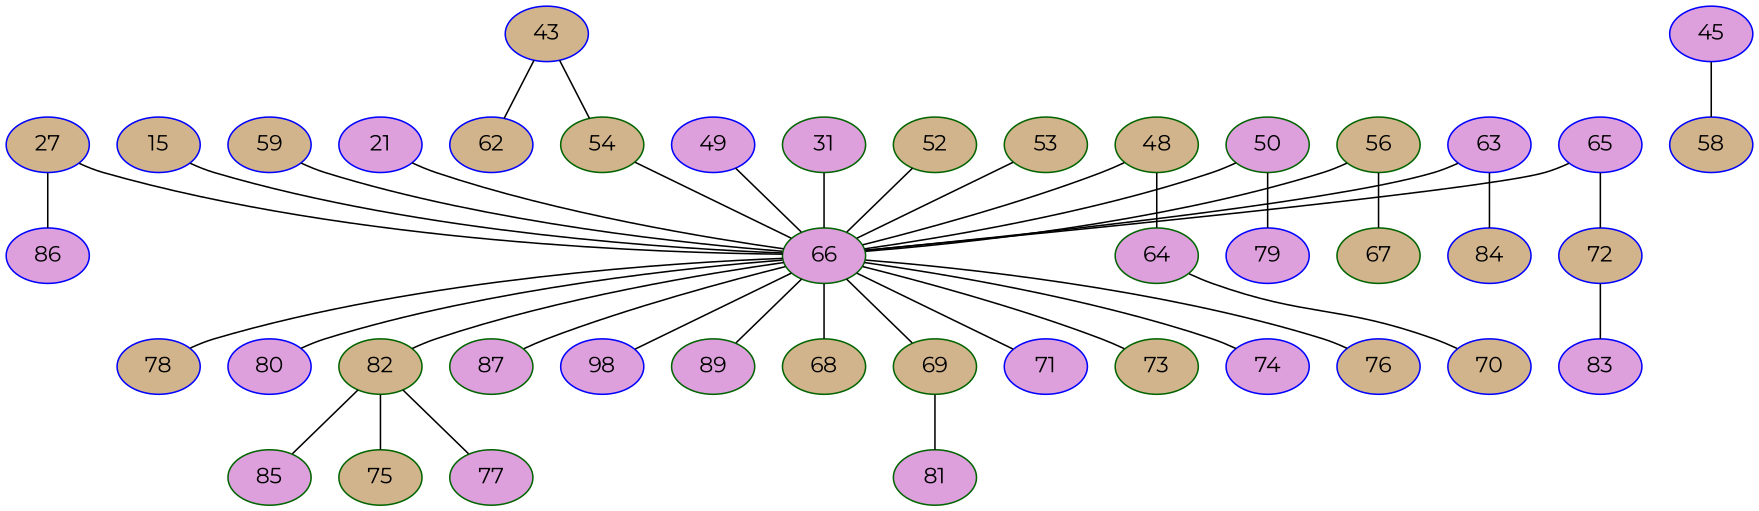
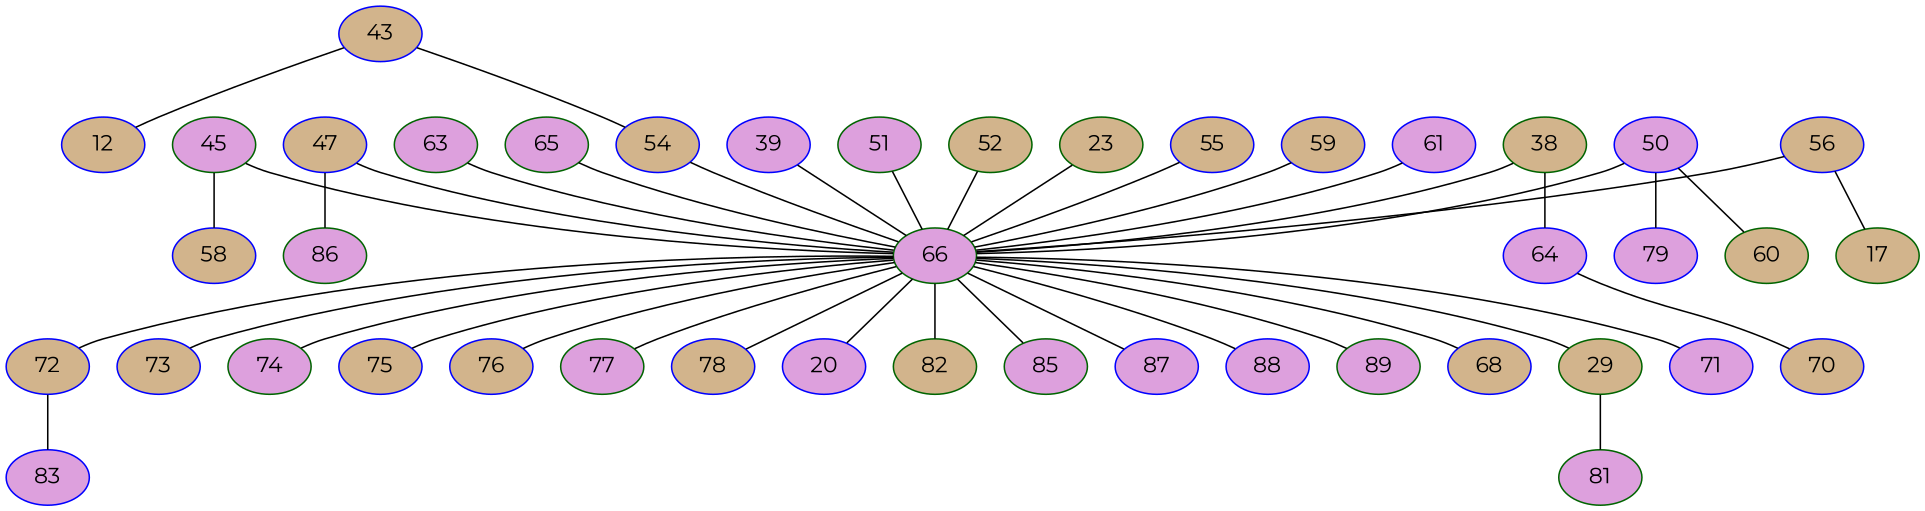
(1711, 34) -> (214, 145)
(48, 145) -> (325, 145)
(159, 145) -> (1212, 145)
(380, 145) -> (1434, 145)
(491, 145) -> (103, 145)
(602, 145) -> (658, 145)
(713, 145) -> (769, 145)
(824, 145) -> (879, 145)
(1046, 145) -> (1101, 145)
(1157, 145) -> (1545, 145)
(1268, 145) -> (1656, 145)
(1379, 145) -> (1822, 145)
(1489, 145) -> (436, 145)
(1600, 145) -> (547, 145)
(1600, 200) -> (483, 274)
none -> (566, 230)
(48, 256) -> (325, 256)
(1157, 256) -> (1545, 256)
(1379, 256) -> (1878, 256)
(1489, 256) -> none
none -> (1767, 256)
(270, 367) -> (824, 367)
(491, 367) -> (1157, 367)
(602, 367) -> (1268, 367)
(824, 367) -> (1489, 367)
(935, 367) -> (1600, 367)
(1157, 367) -> (159, 367)
(1268, 367) -> (270, 367)
(325, 422) -> (990, 311)
(380, 422) -> (650, 290)
(436, 422) -> (764, 303)
(380, 477) -> (380, 367)
